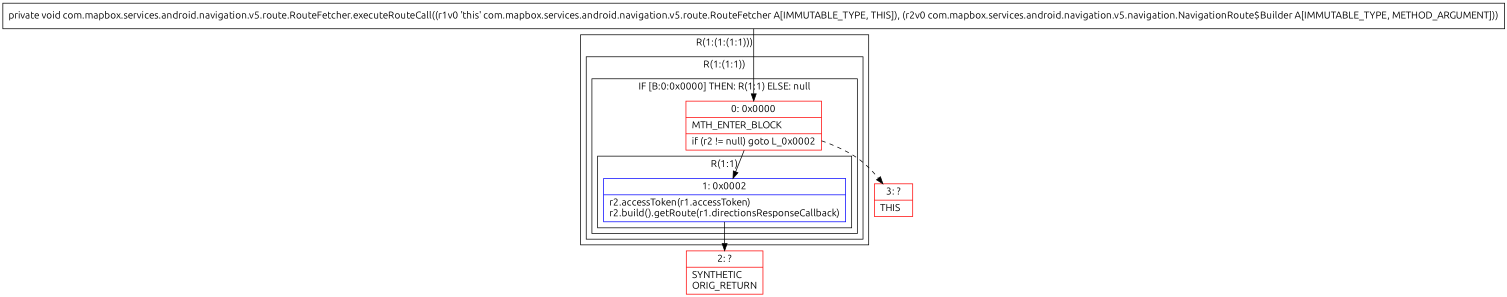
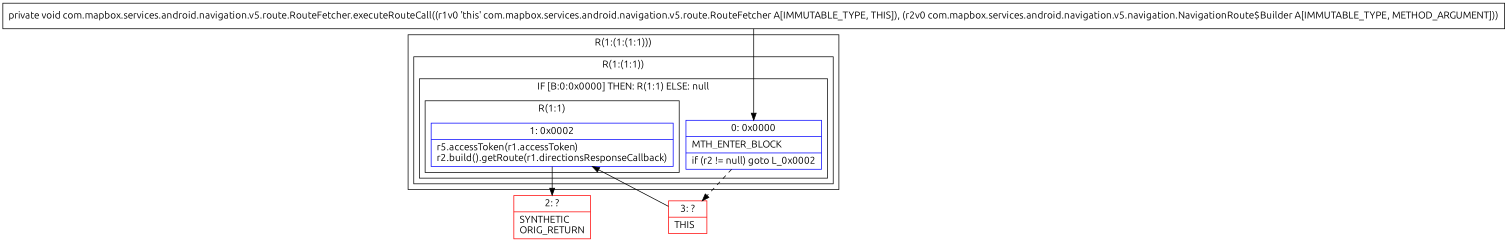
(754, 126) -> (754, 145)
(740, 161) -> (646, 194)
(680, 203) -> (507, 147)
